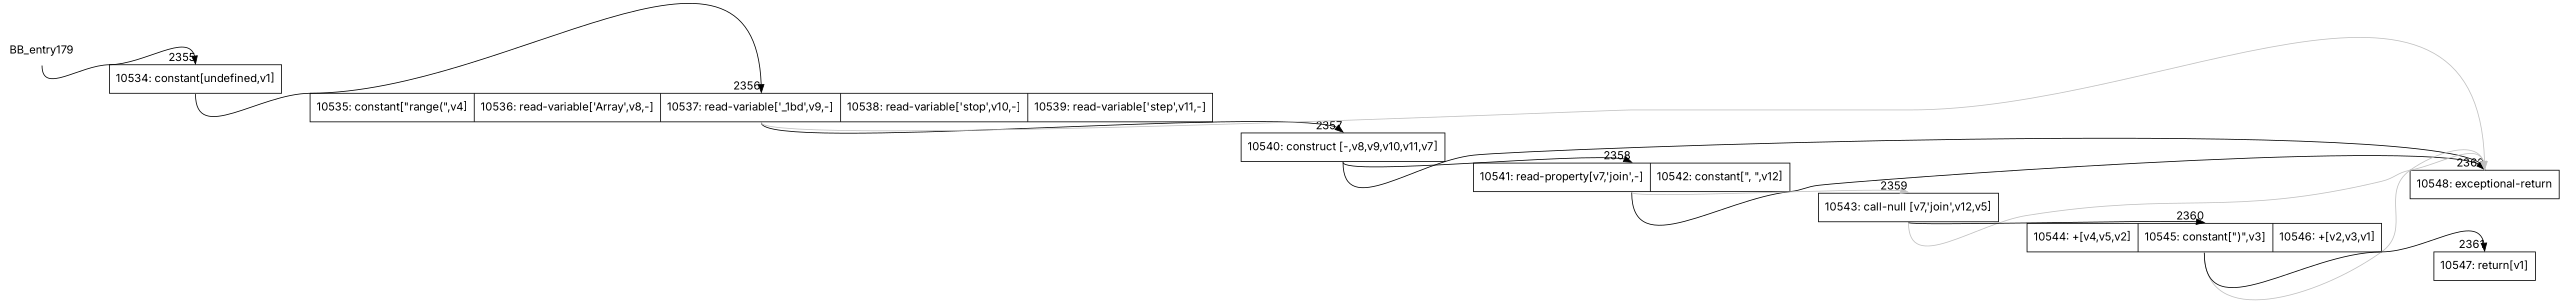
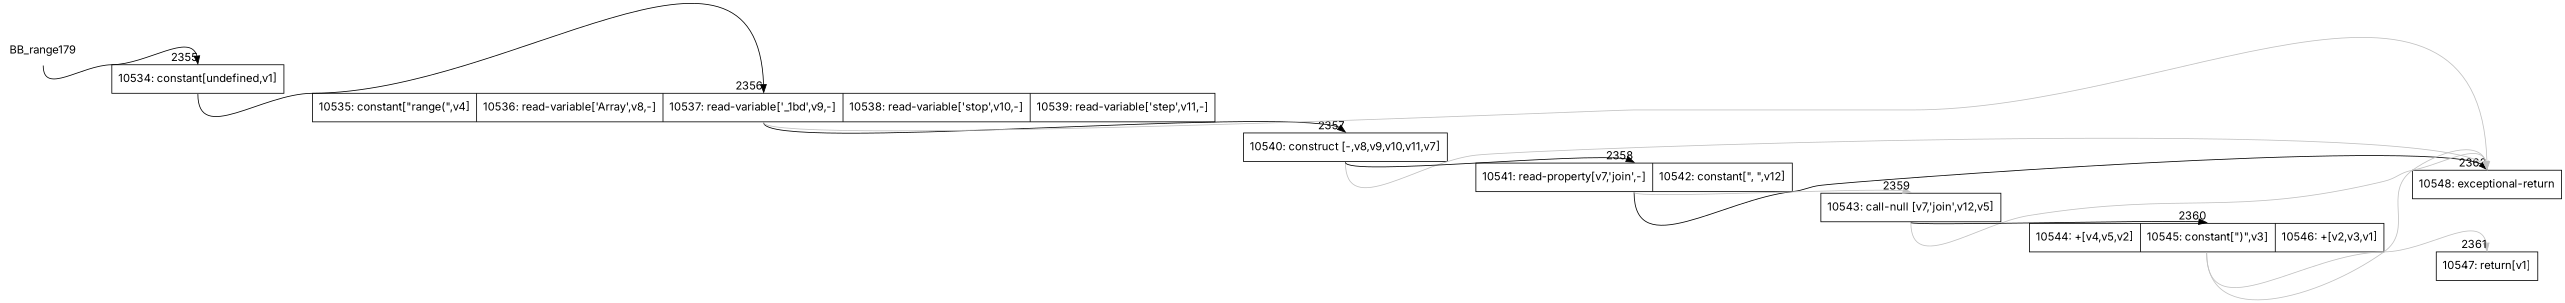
(42, 50) -> (43, 50)
(1902, 141) -> (1904, 141)
(2336, 259) -> (2338, 259)
